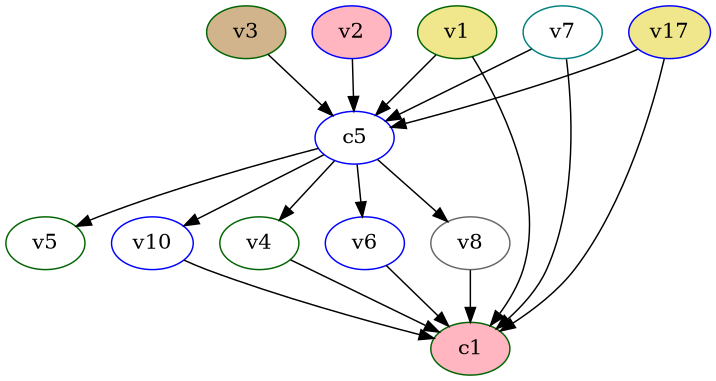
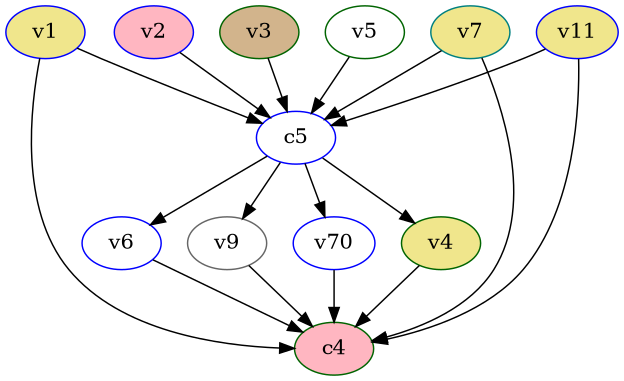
(457, 32) -> (45, 32)
(563, 32) -> (470, 32)
(670, 32) -> (577, 32)
(203, 181) -> (335, 79)
(152, 243) -> (334, 243)
(259, 243) -> (441, 243)
(470, 243) -> (227, 243)
(470, 349) -> (334, 349)
